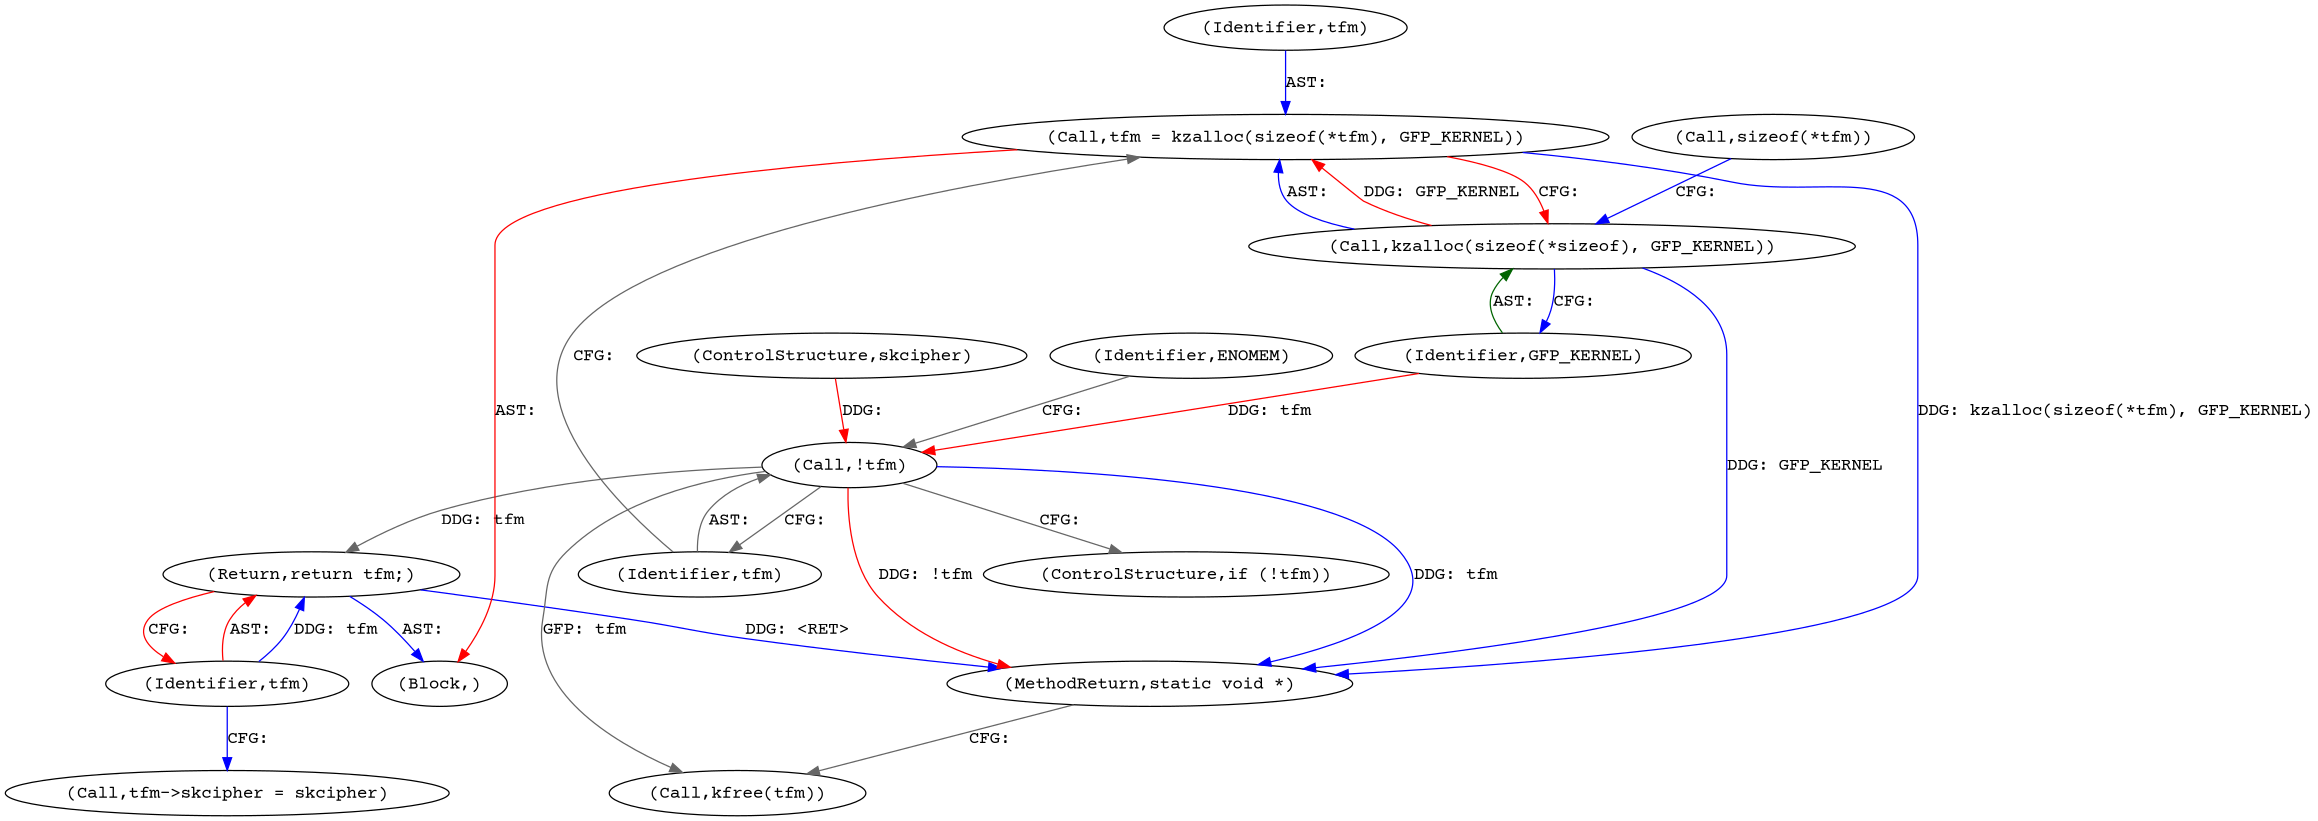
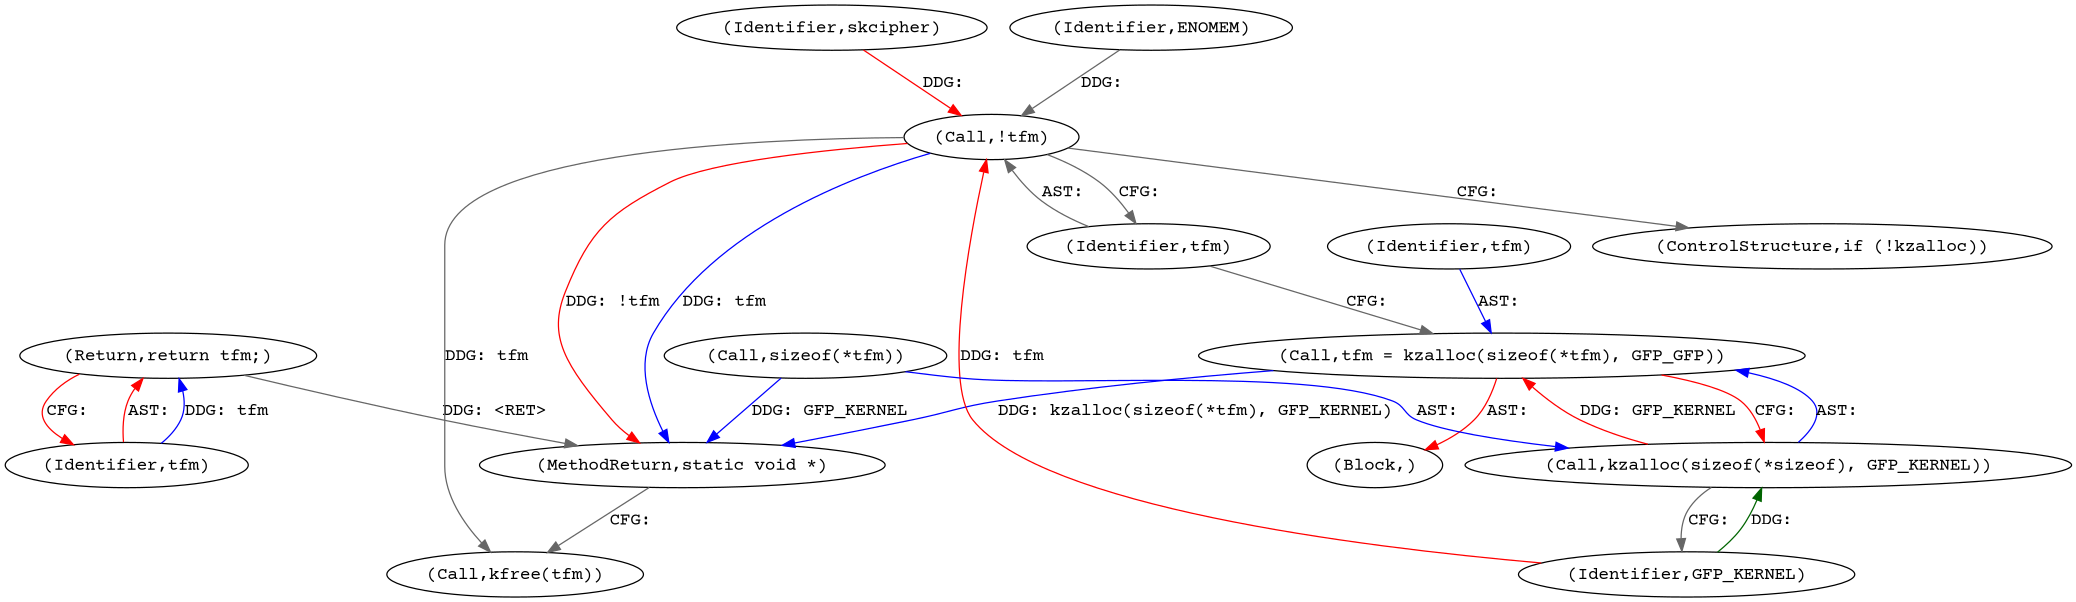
(1286, 137) -> (1502, 356)
(1702, 192) -> (1443, 410)
(1554, 296) -> (1689, 509)
(1519, 301) -> (1777, 520)
(832, 356) -> (832, 28)
(1068, 410) -> (1107, 82)
(555, 486) -> none
(1186, 574) -> (1822, 246)
(1698, 600) -> (749, 406)
(385, 621) -> none
(585, 629) -> (487, 356)
(704, 632) -> (404, 412)
(227, 793) -> none
